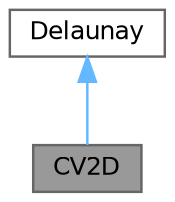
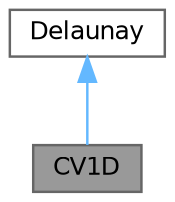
(87, 168) -> (87, 168)
